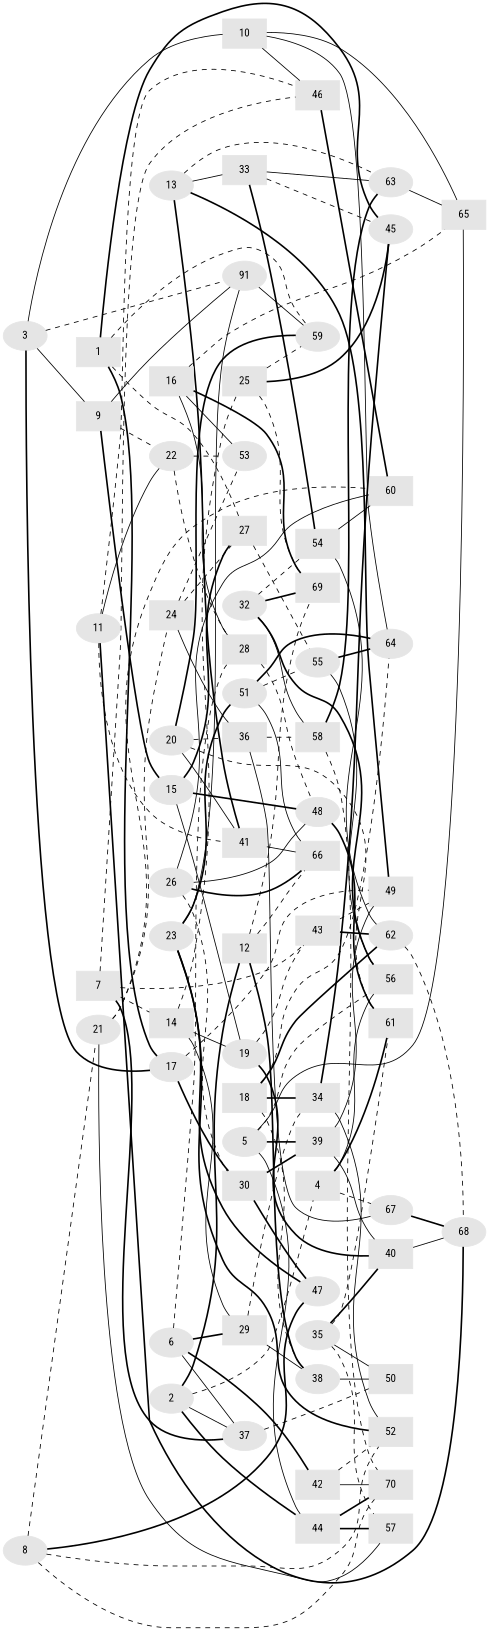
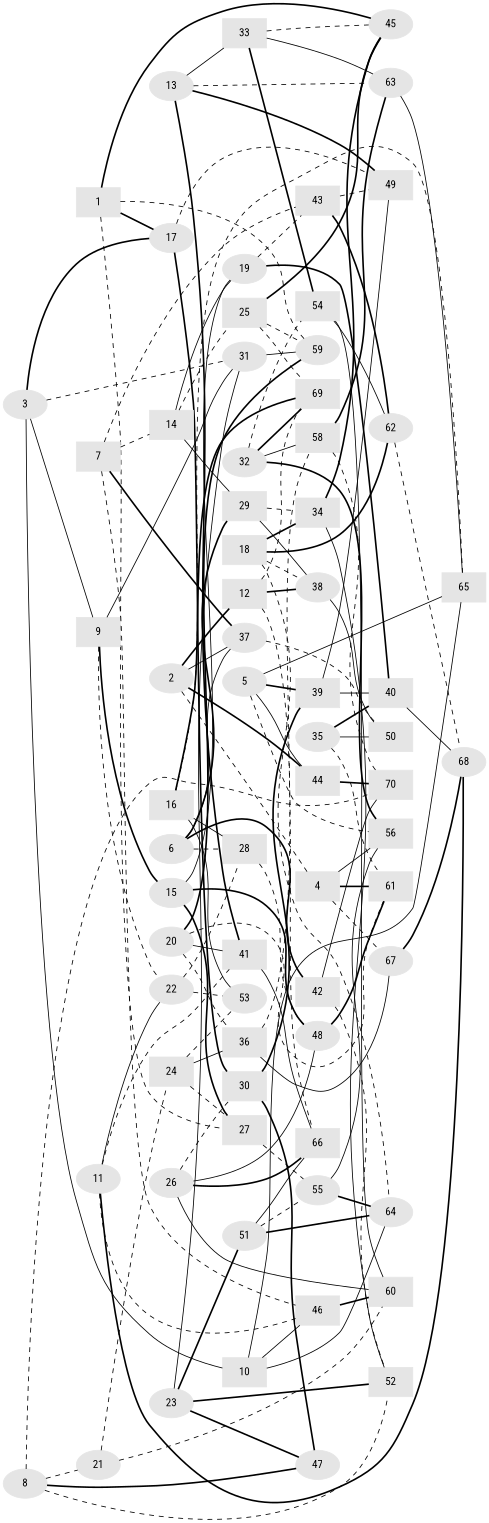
(245, 276) -> (245, 357)
(391, 1529) -> none
